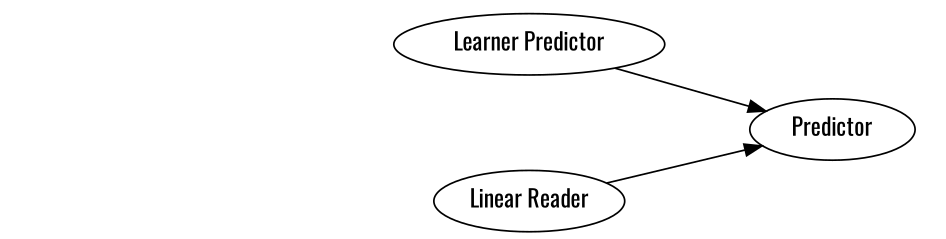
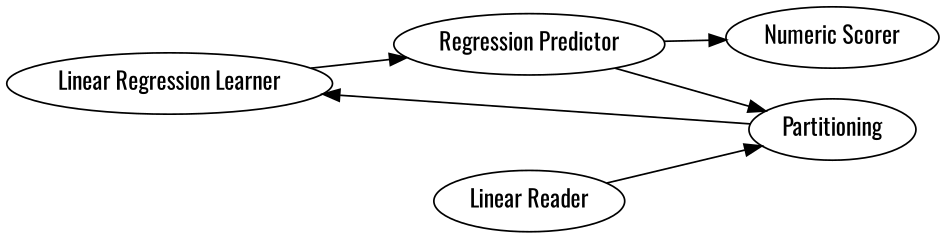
none -> (832, 37)
(529, 44) -> (529, 44)
none -> (170, 84)
(832, 130) -> (832, 130)
